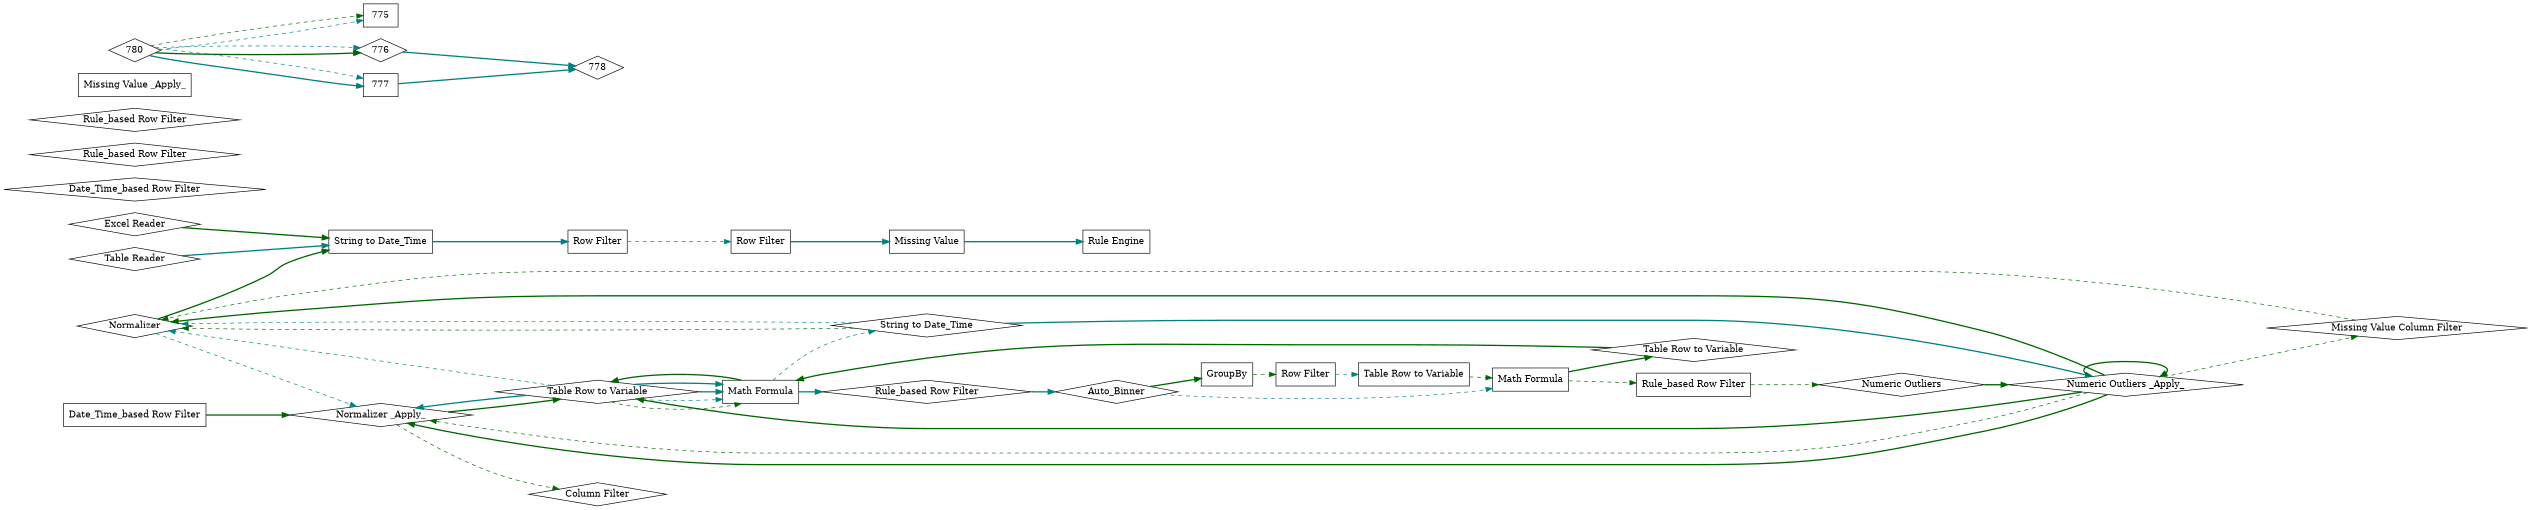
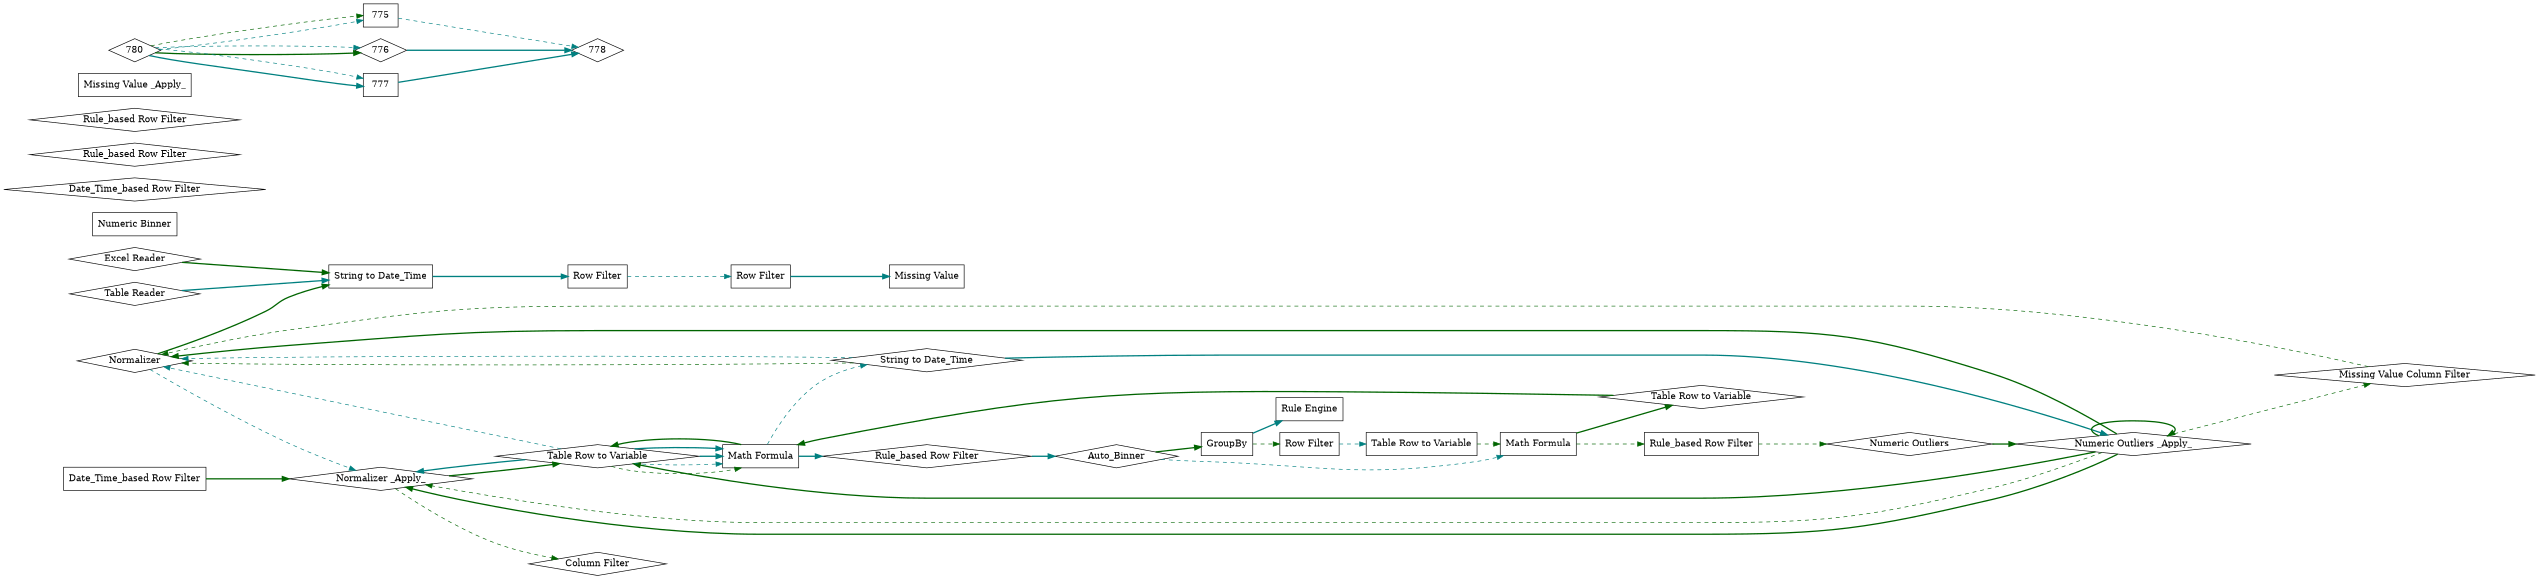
none -> (485, 32)
none -> (135, 224)
(1020, 242) -> (1264, 428)
